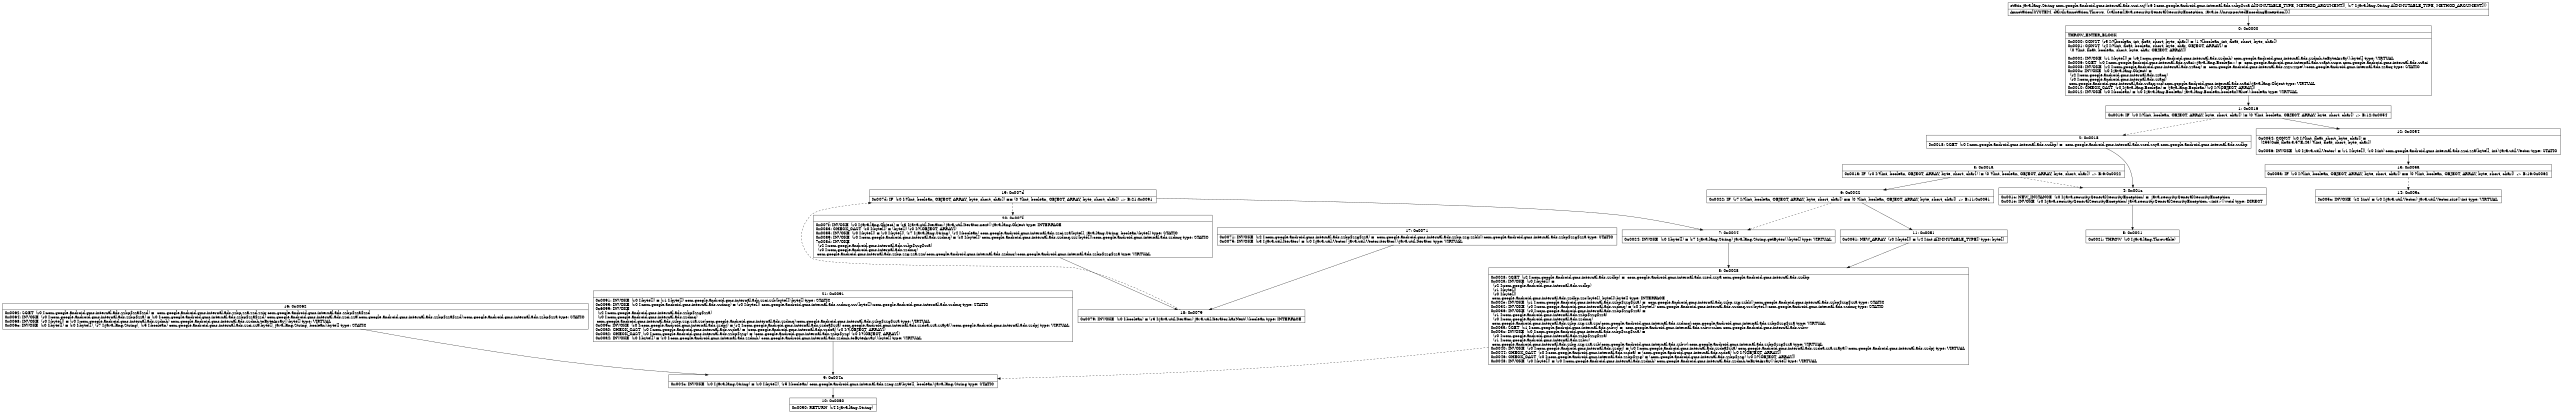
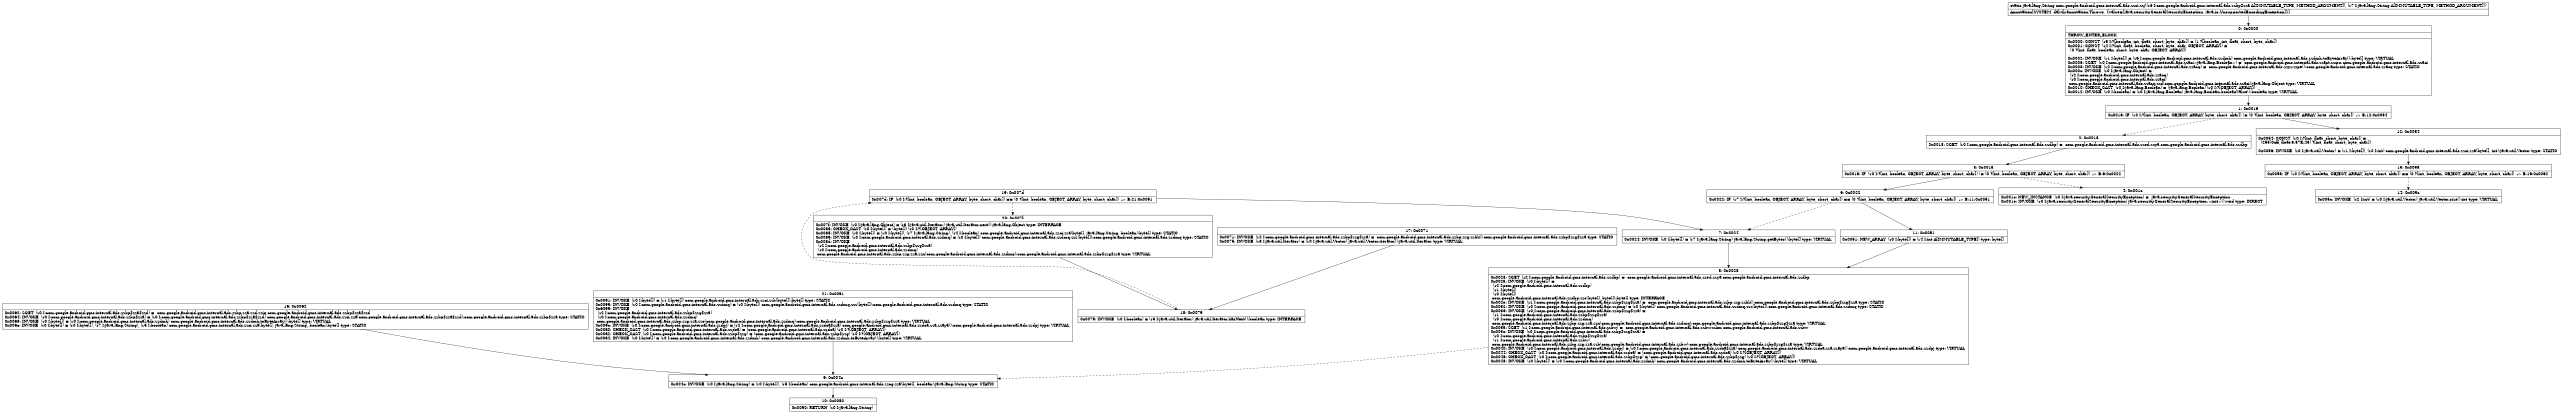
(2125, 162) -> (2037, 156)
(2133, 236) -> none
(834, 242) -> (834, 242)
(833, 408) -> (833, 408)
